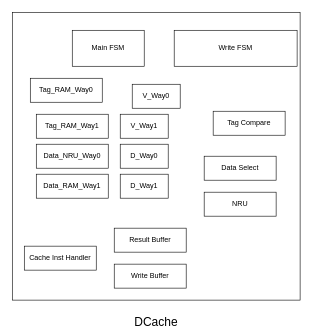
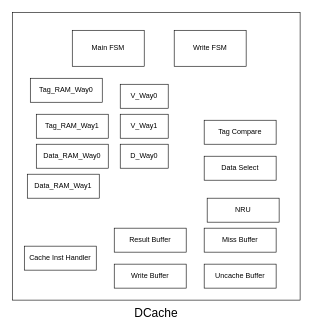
(236, 48) -> (210, 48)
(156, 96) -> (144, 96)
(249, 123) -> (240, 132)
(72, 156) -> (72, 156)
(72, 186) -> (63, 186)
(144, 186) -> none
(240, 204) -> (243, 210)
none -> (240, 240)
none -> (240, 276)
(156, 321) -> (156, 312)
